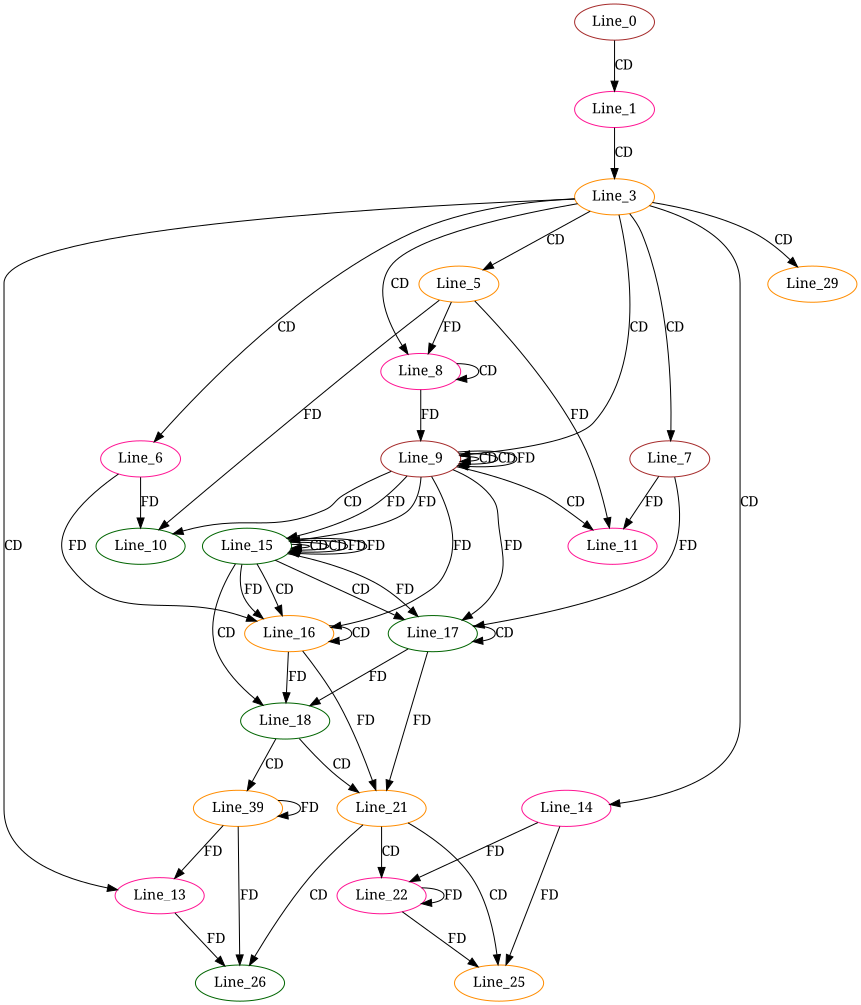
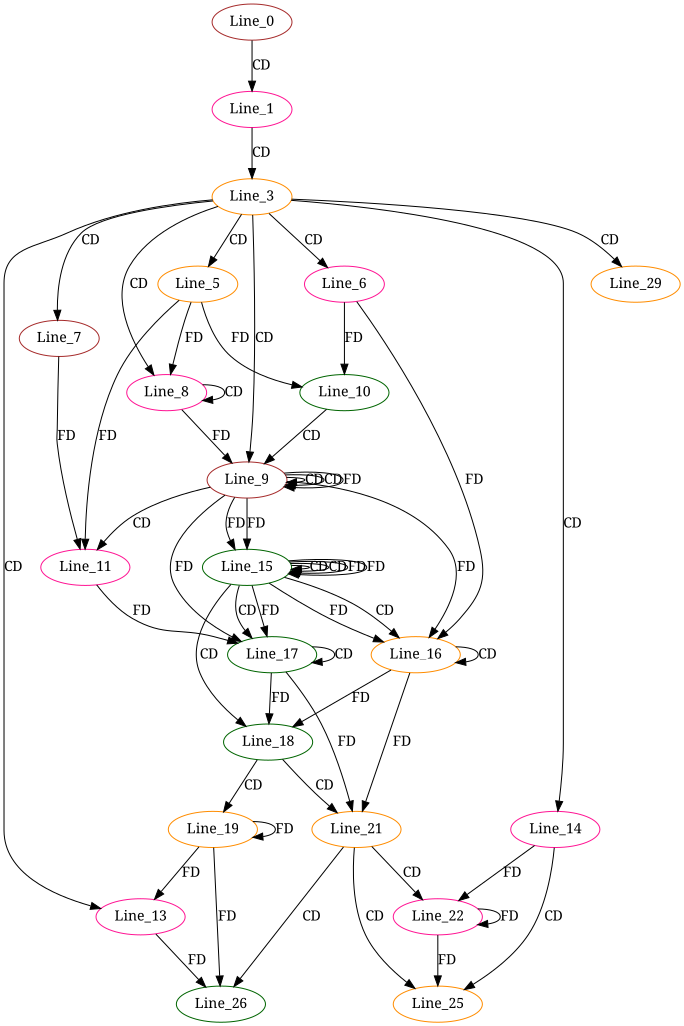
(293, 520) -> (299, 433)
(622, 590) -> (155, 628)
(238, 808) -> (213, 829)
(550, 896) -> (554, 917)
